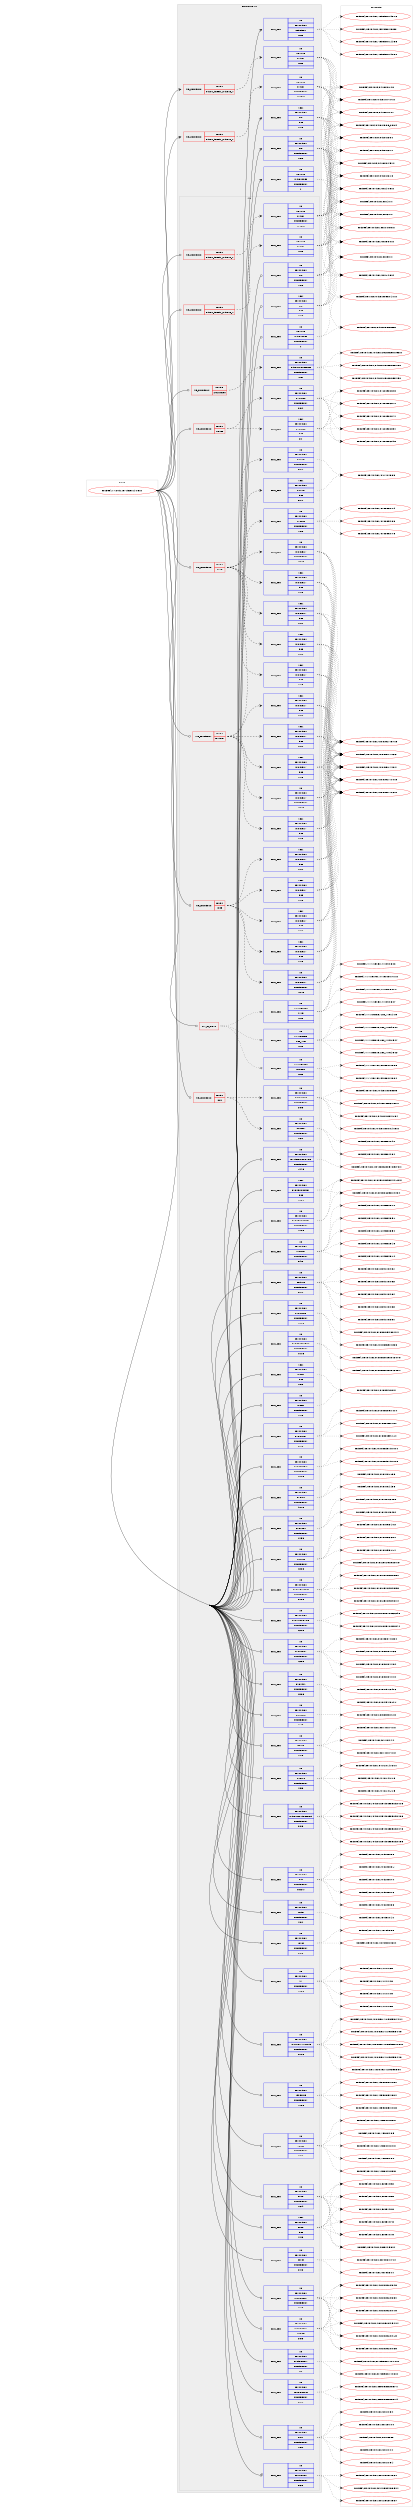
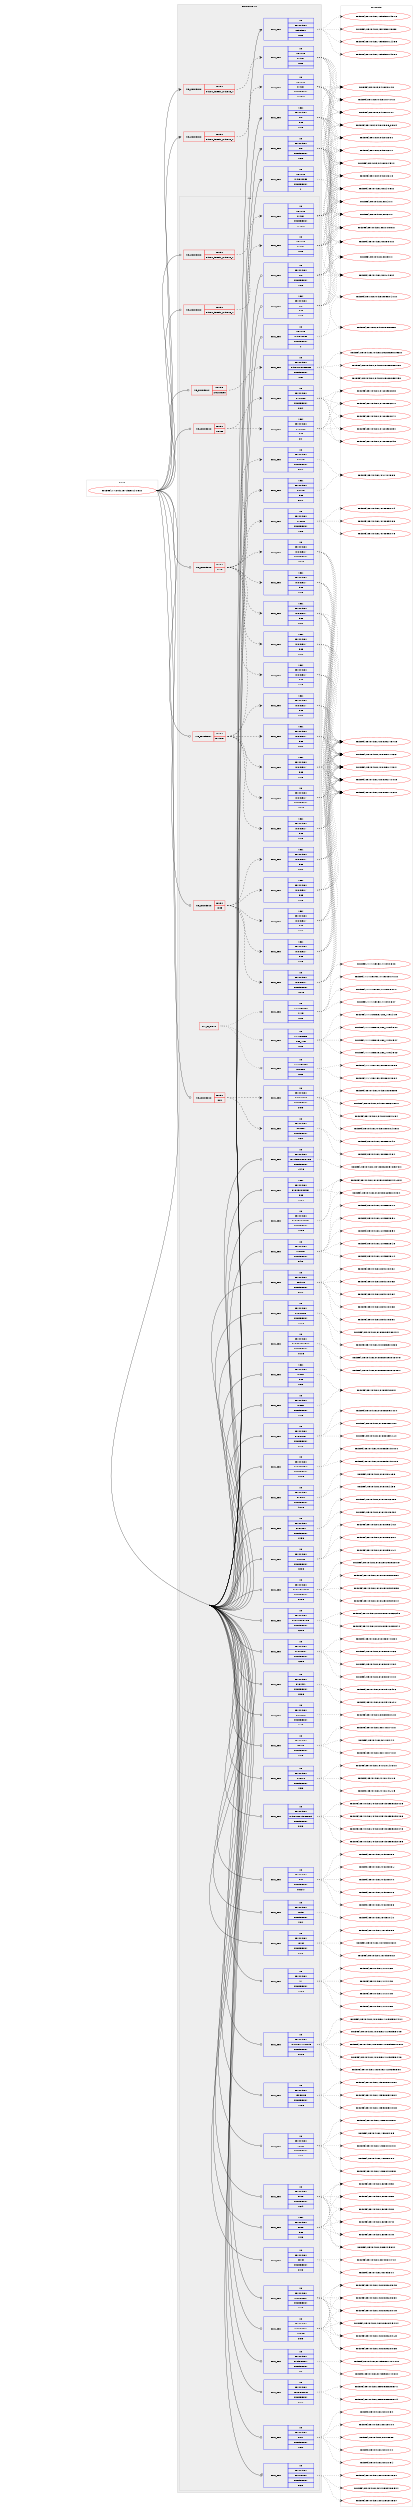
(176, 765) -> none
none -> (377, 1956)
